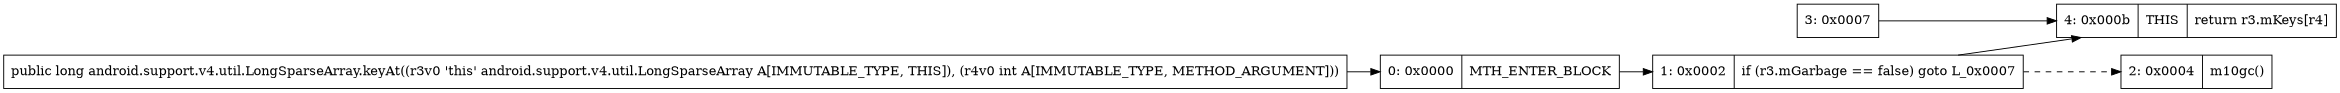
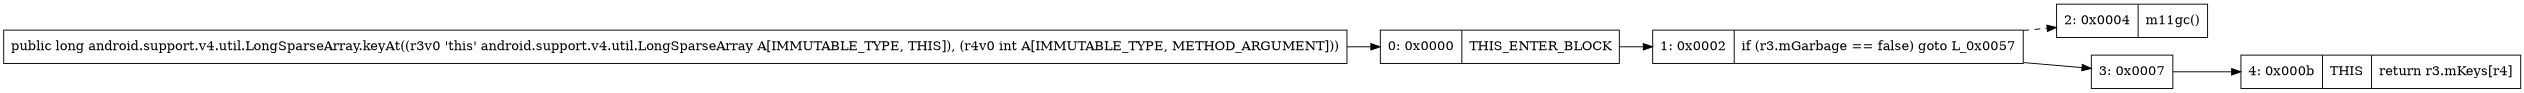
(2015, 47) -> (2053, 65)
(1541, 71) -> (1541, 46)
(1879, 71) -> (1879, 46)
(2237, 71) -> (2173, 20)
